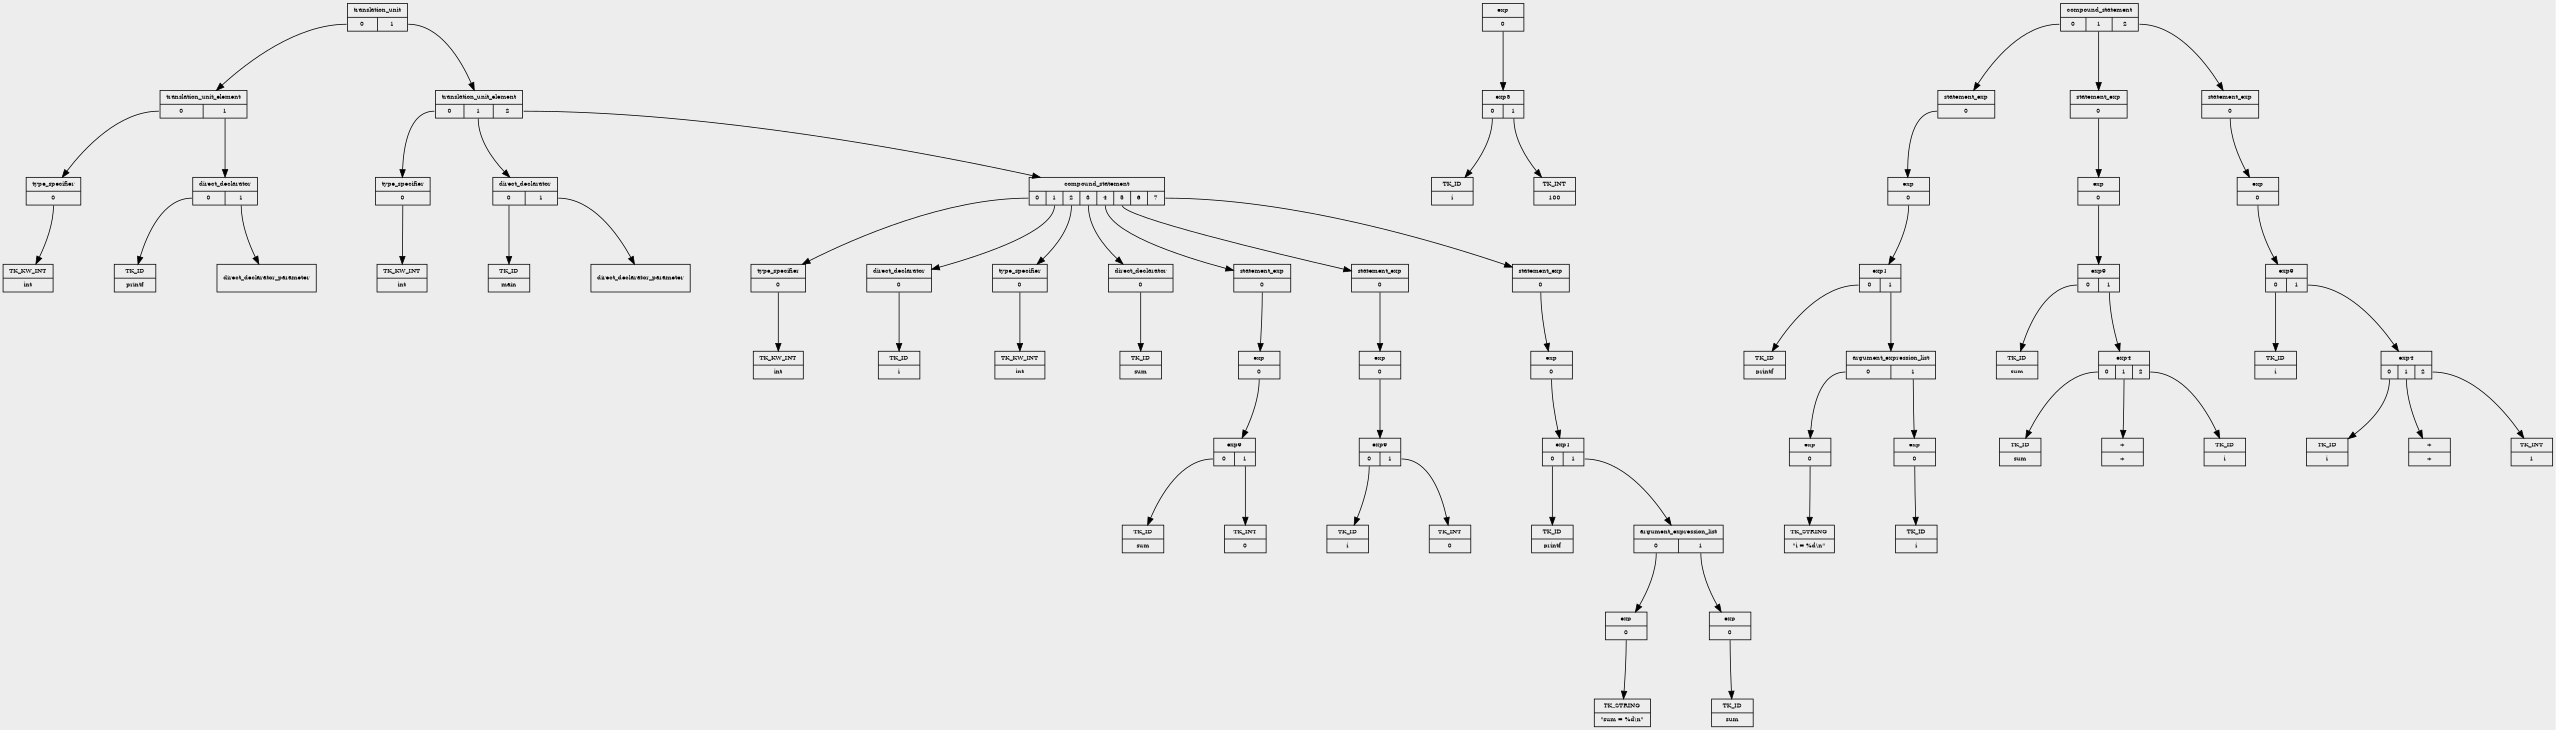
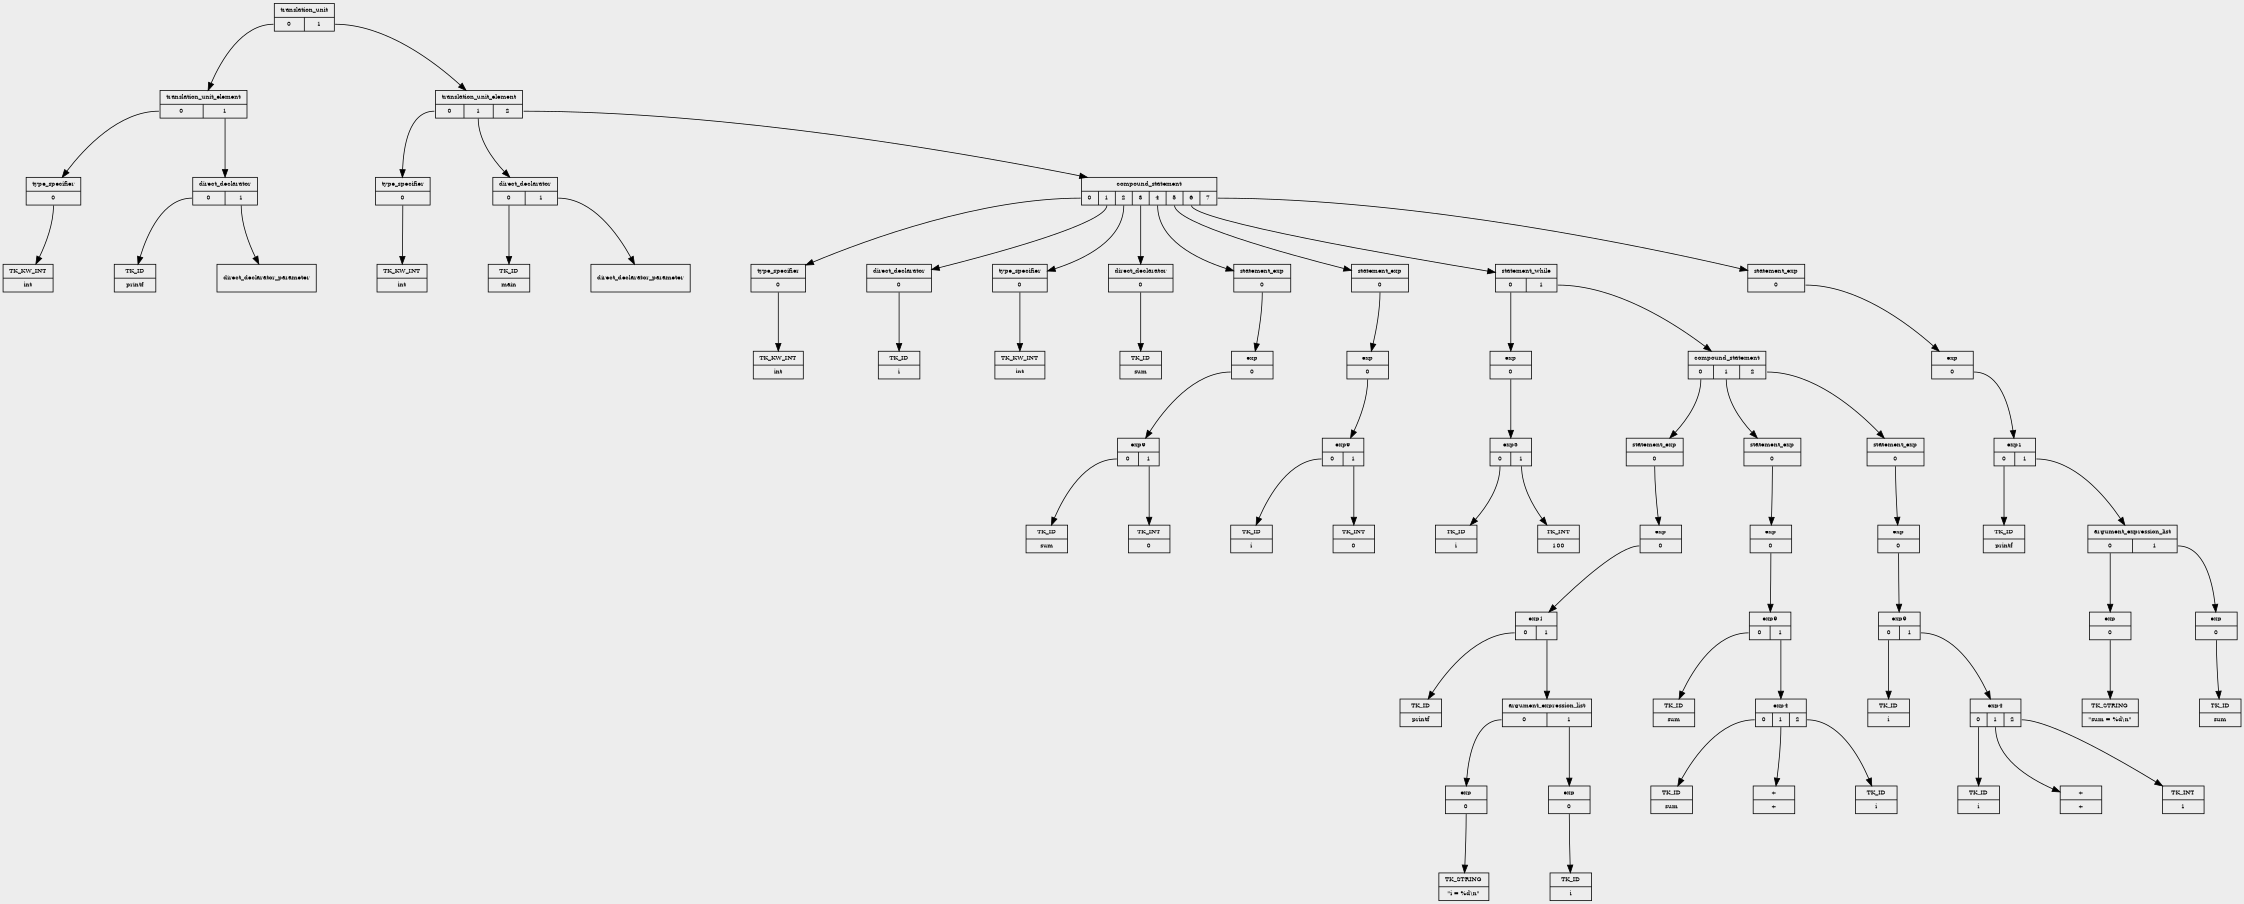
none -> (1526, 278)
